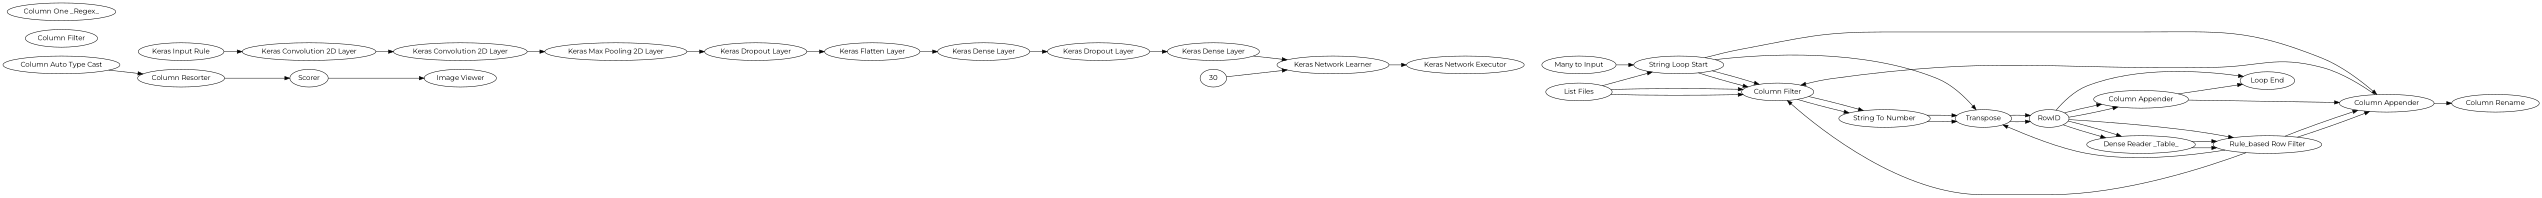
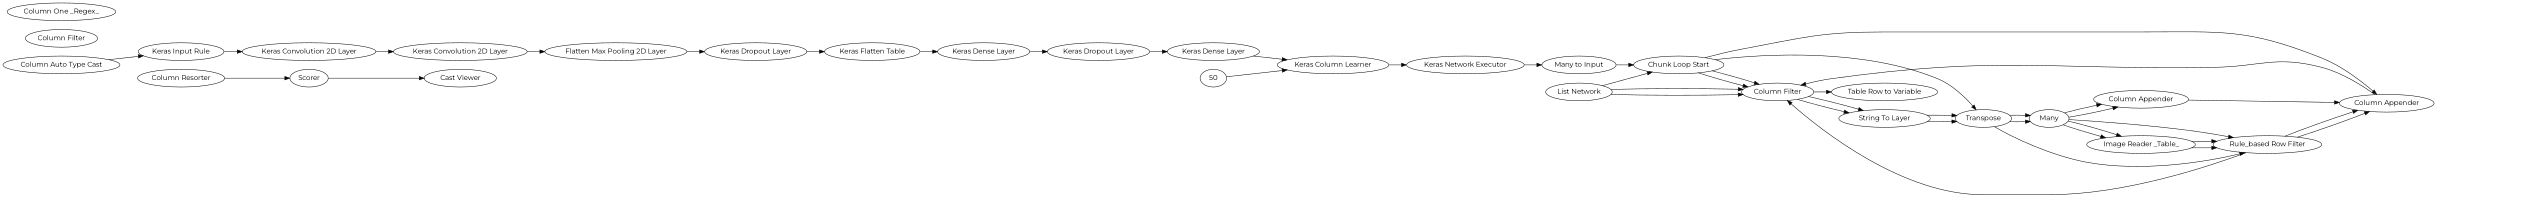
(616, 52) -> (616, 52)
(872, 52) -> (872, 52)
(1333, 65) -> (1333, 65)
none -> (1531, 65)
(1679, 65) -> (1679, 65)
(123, 72) -> (123, 58)
(460, 78) -> (460, 78)
(1213, 78) -> (1213, 78)
(2267, 81) -> none
(1579, 92) -> (1579, 92)
none -> (1885, 92)
(2496, 103) -> none
(1885, 118) -> (1885, 118)
(2049, 118) -> (2049, 118)
(2141, 145) -> (2141, 145)
(2114, 157) -> (2114, 165)
